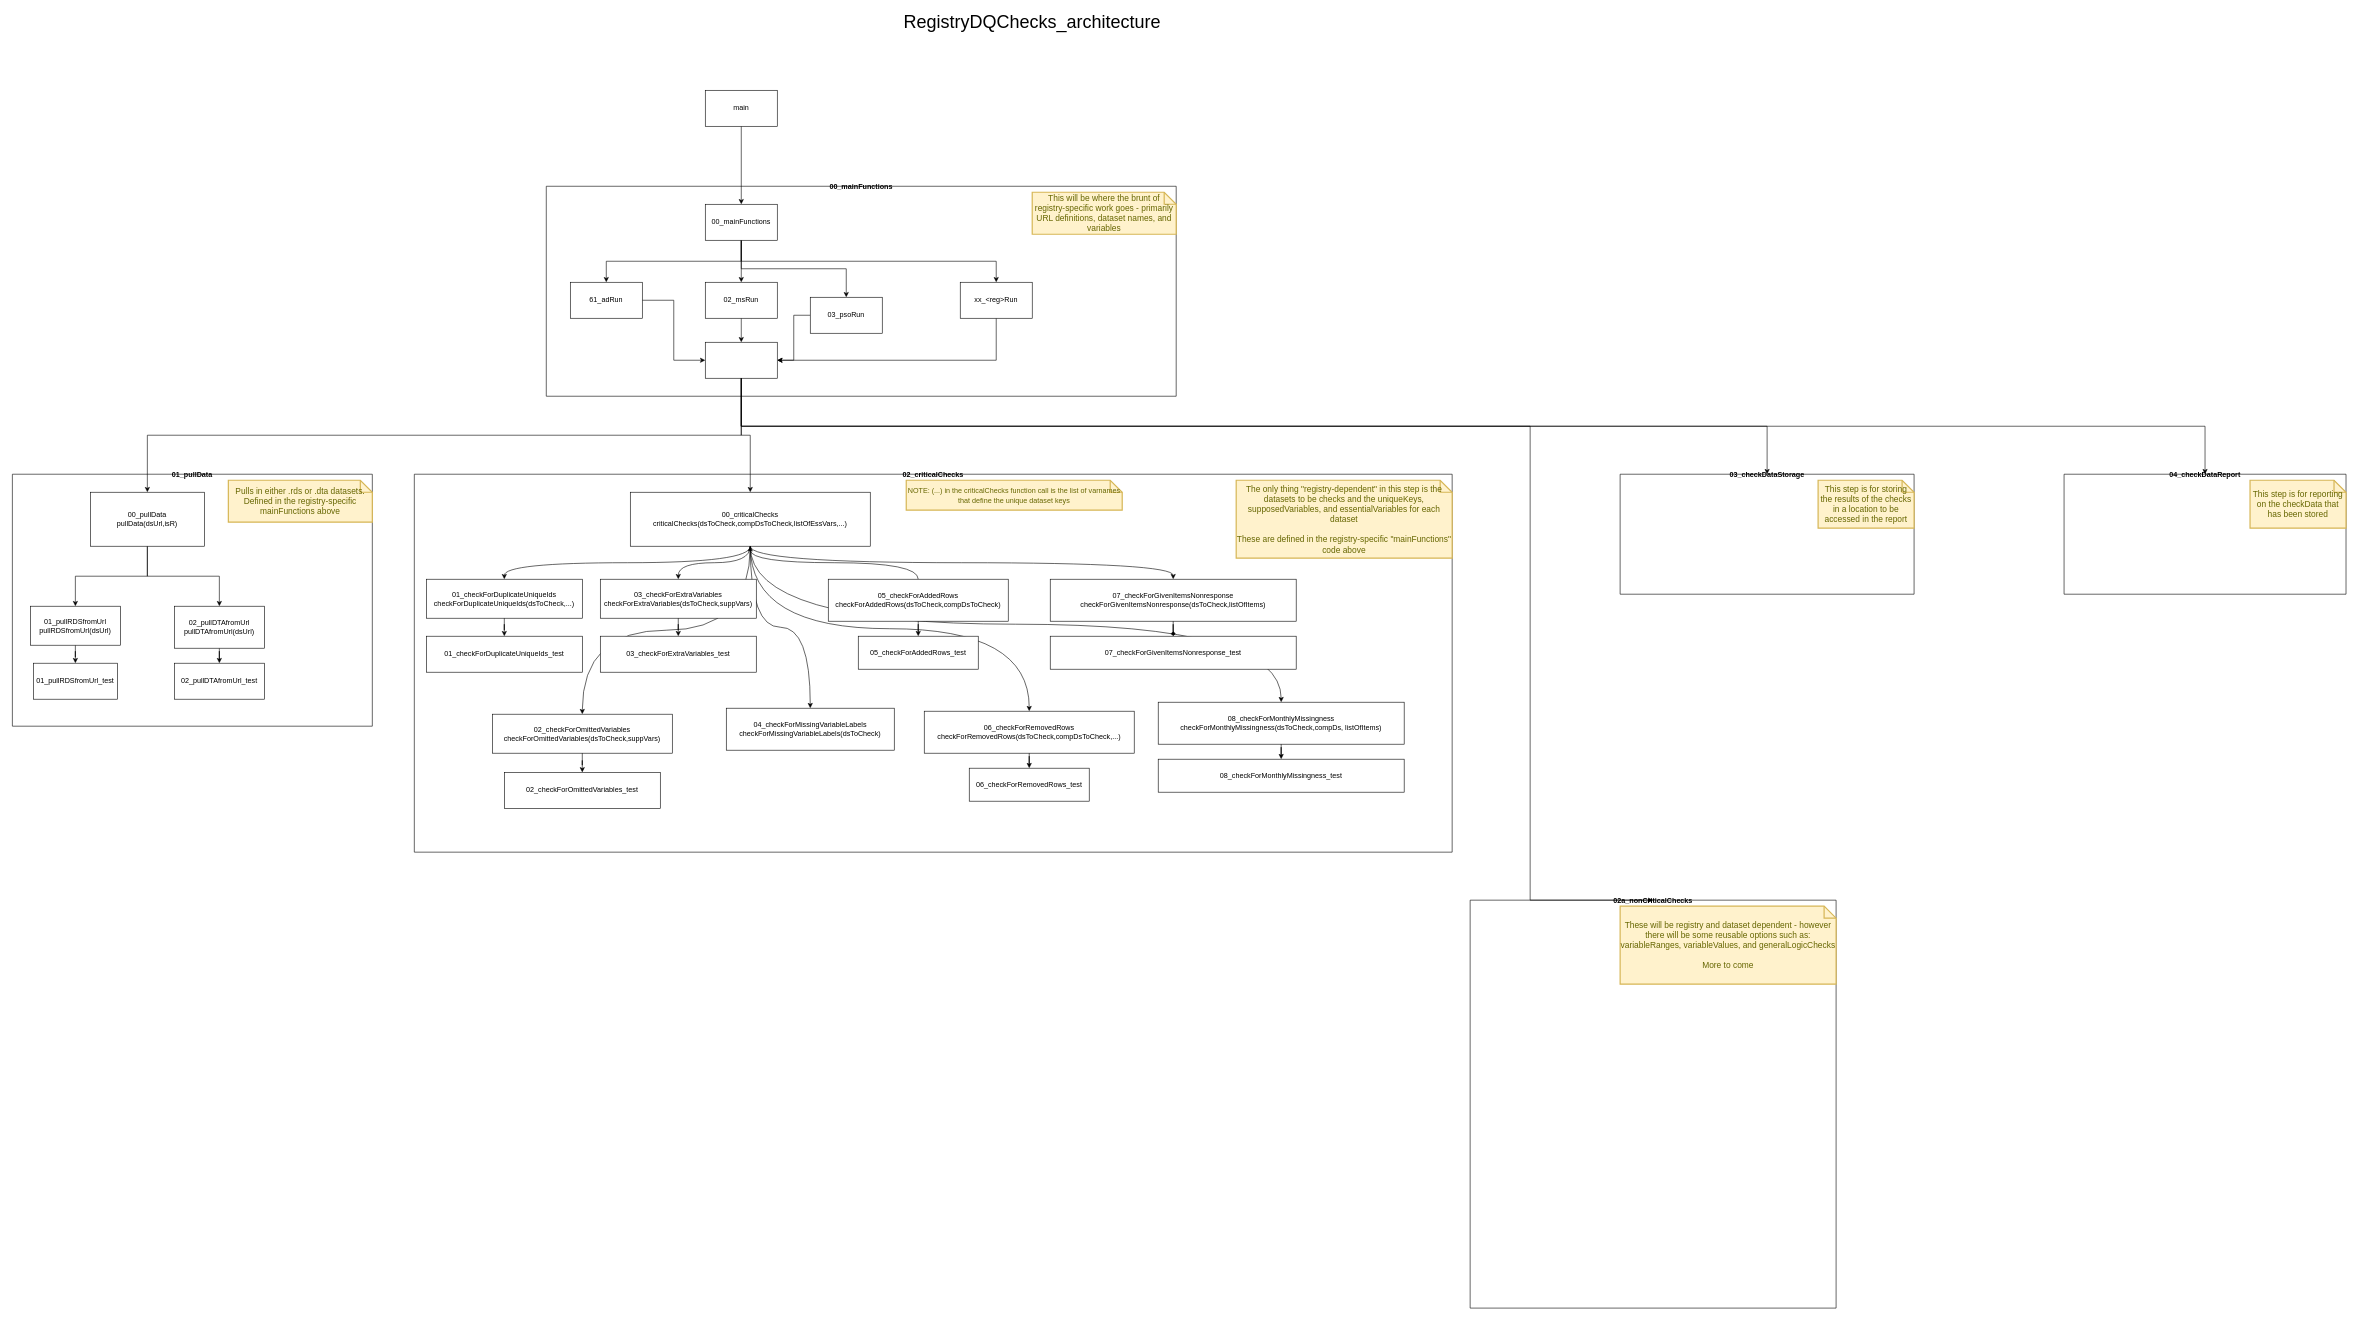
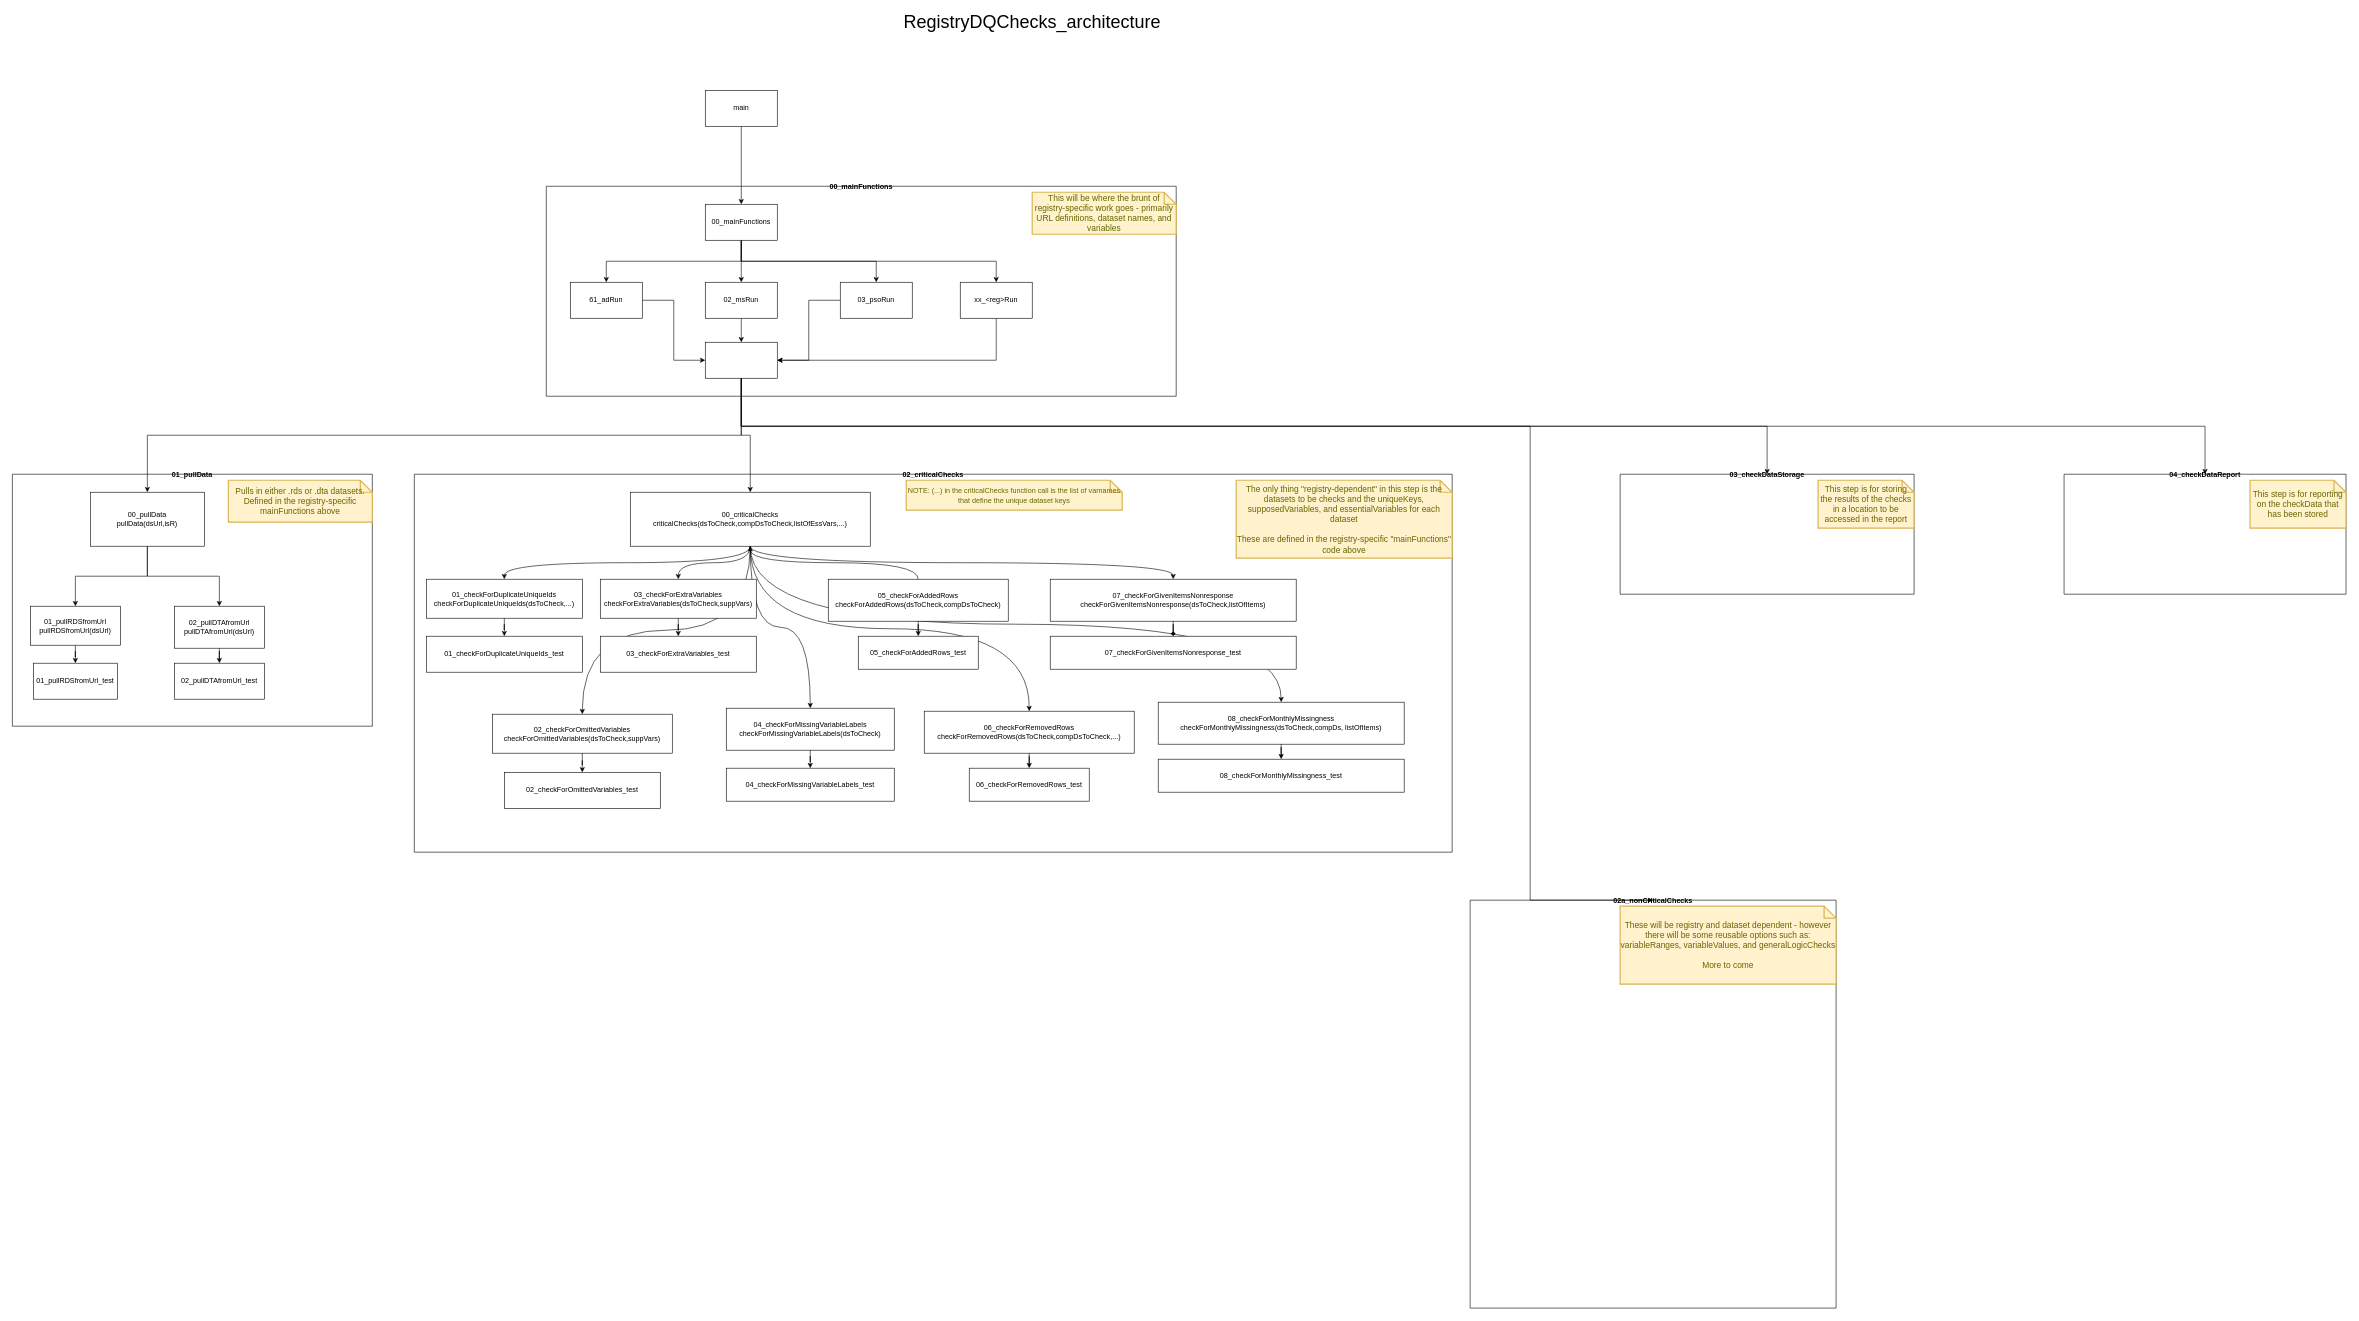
(846, 315) -> (876, 300)
none -> (810, 759)
none -> (810, 785)
